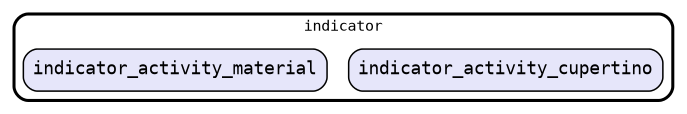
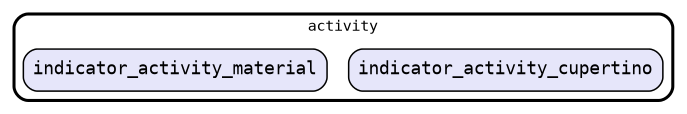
(343, 27) -> (343, 27)
